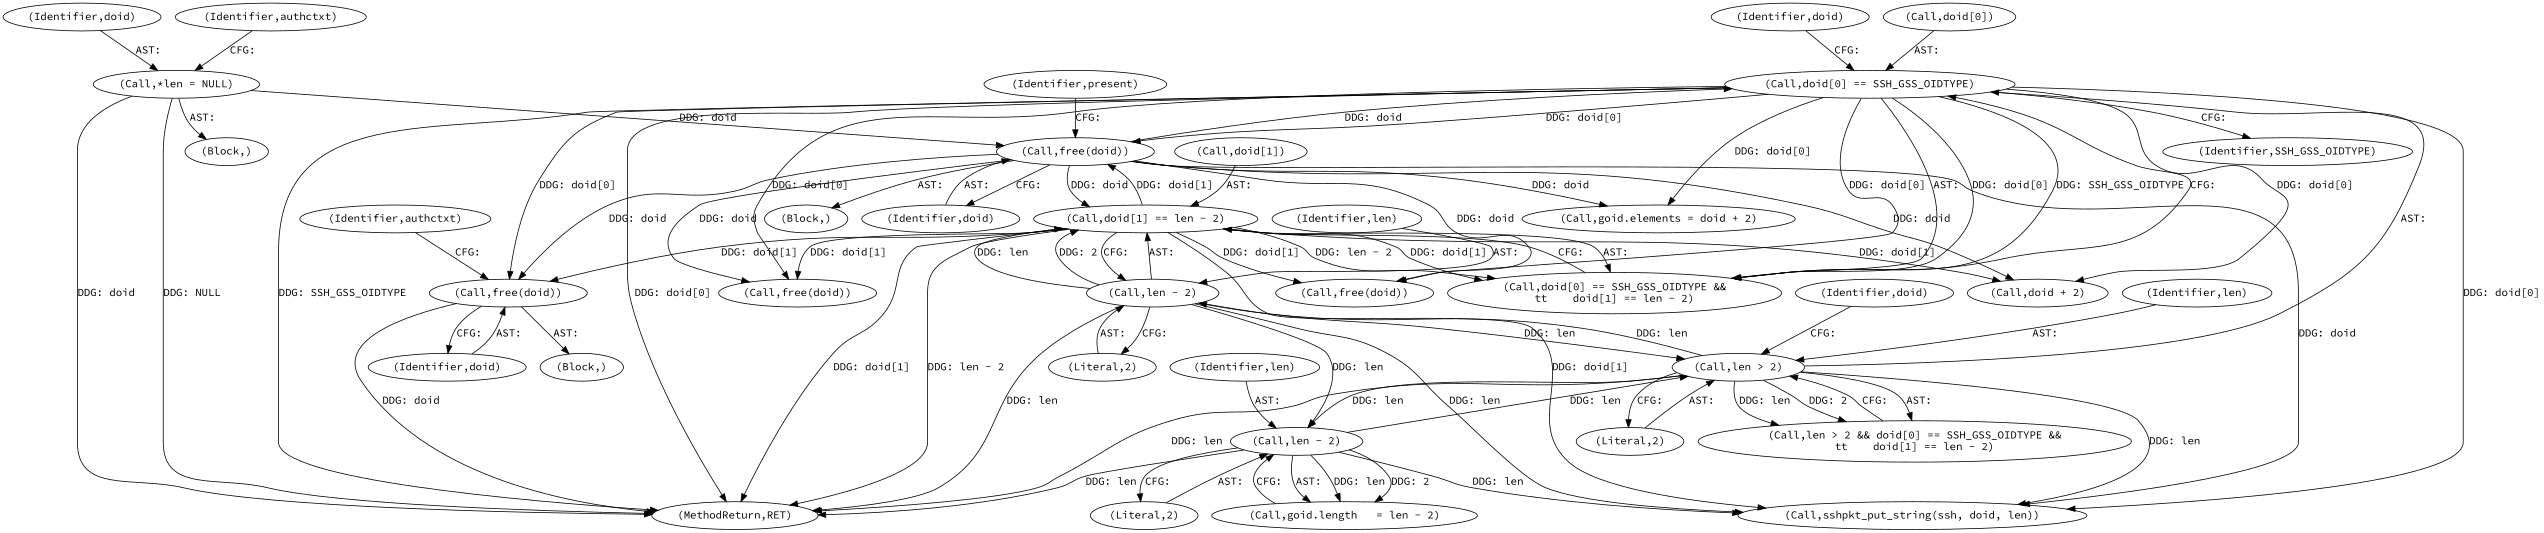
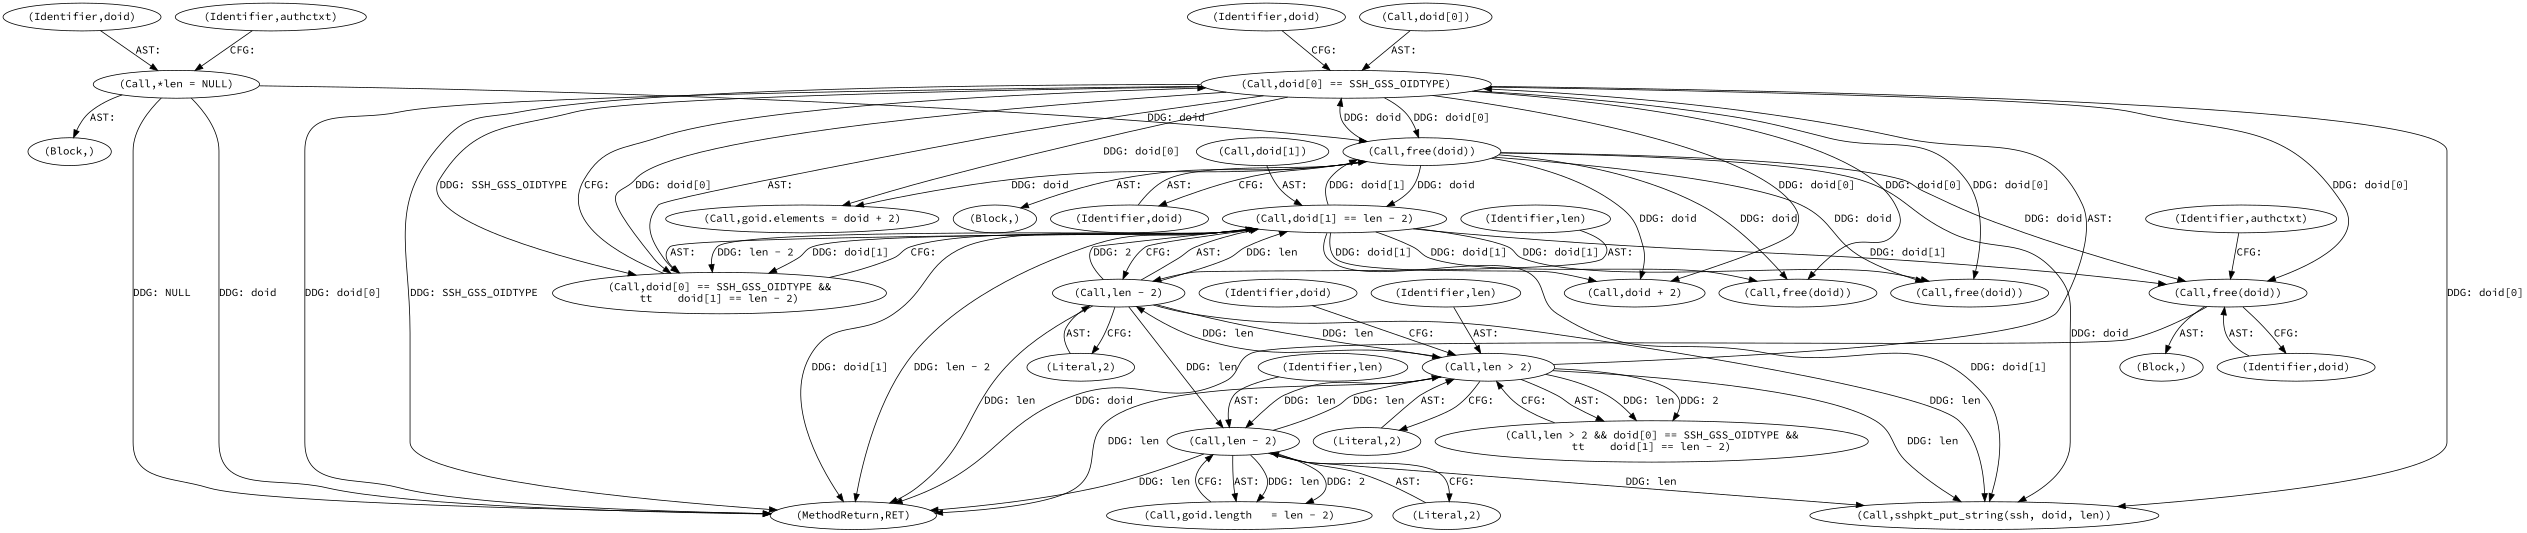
(1075, 84) -> none
(2288, 152) -> none
